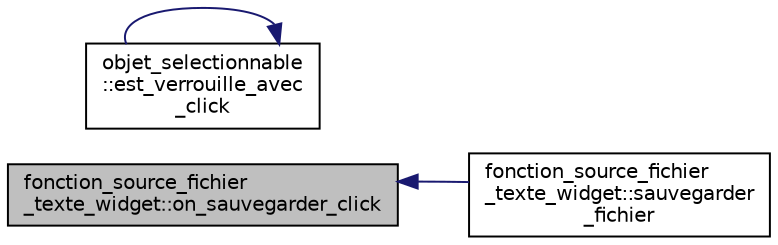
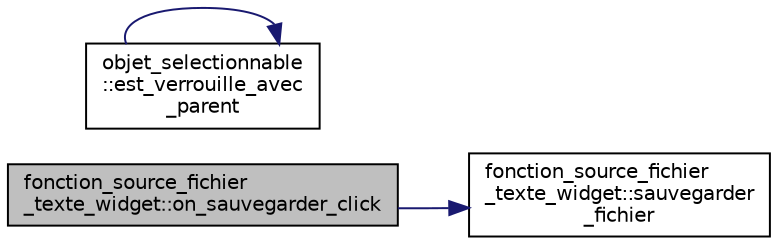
(203, 86) -> (203, 86)
(444, 182) -> (423, 208)
